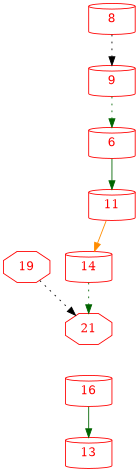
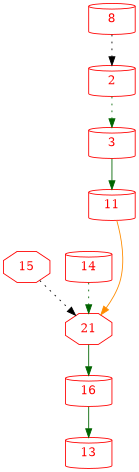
(112, 81) -> (112, 81)
(112, 143) -> (112, 143)
(102, 232) -> (123, 266)
(27, 267) -> (27, 267)
none -> (89, 356)
